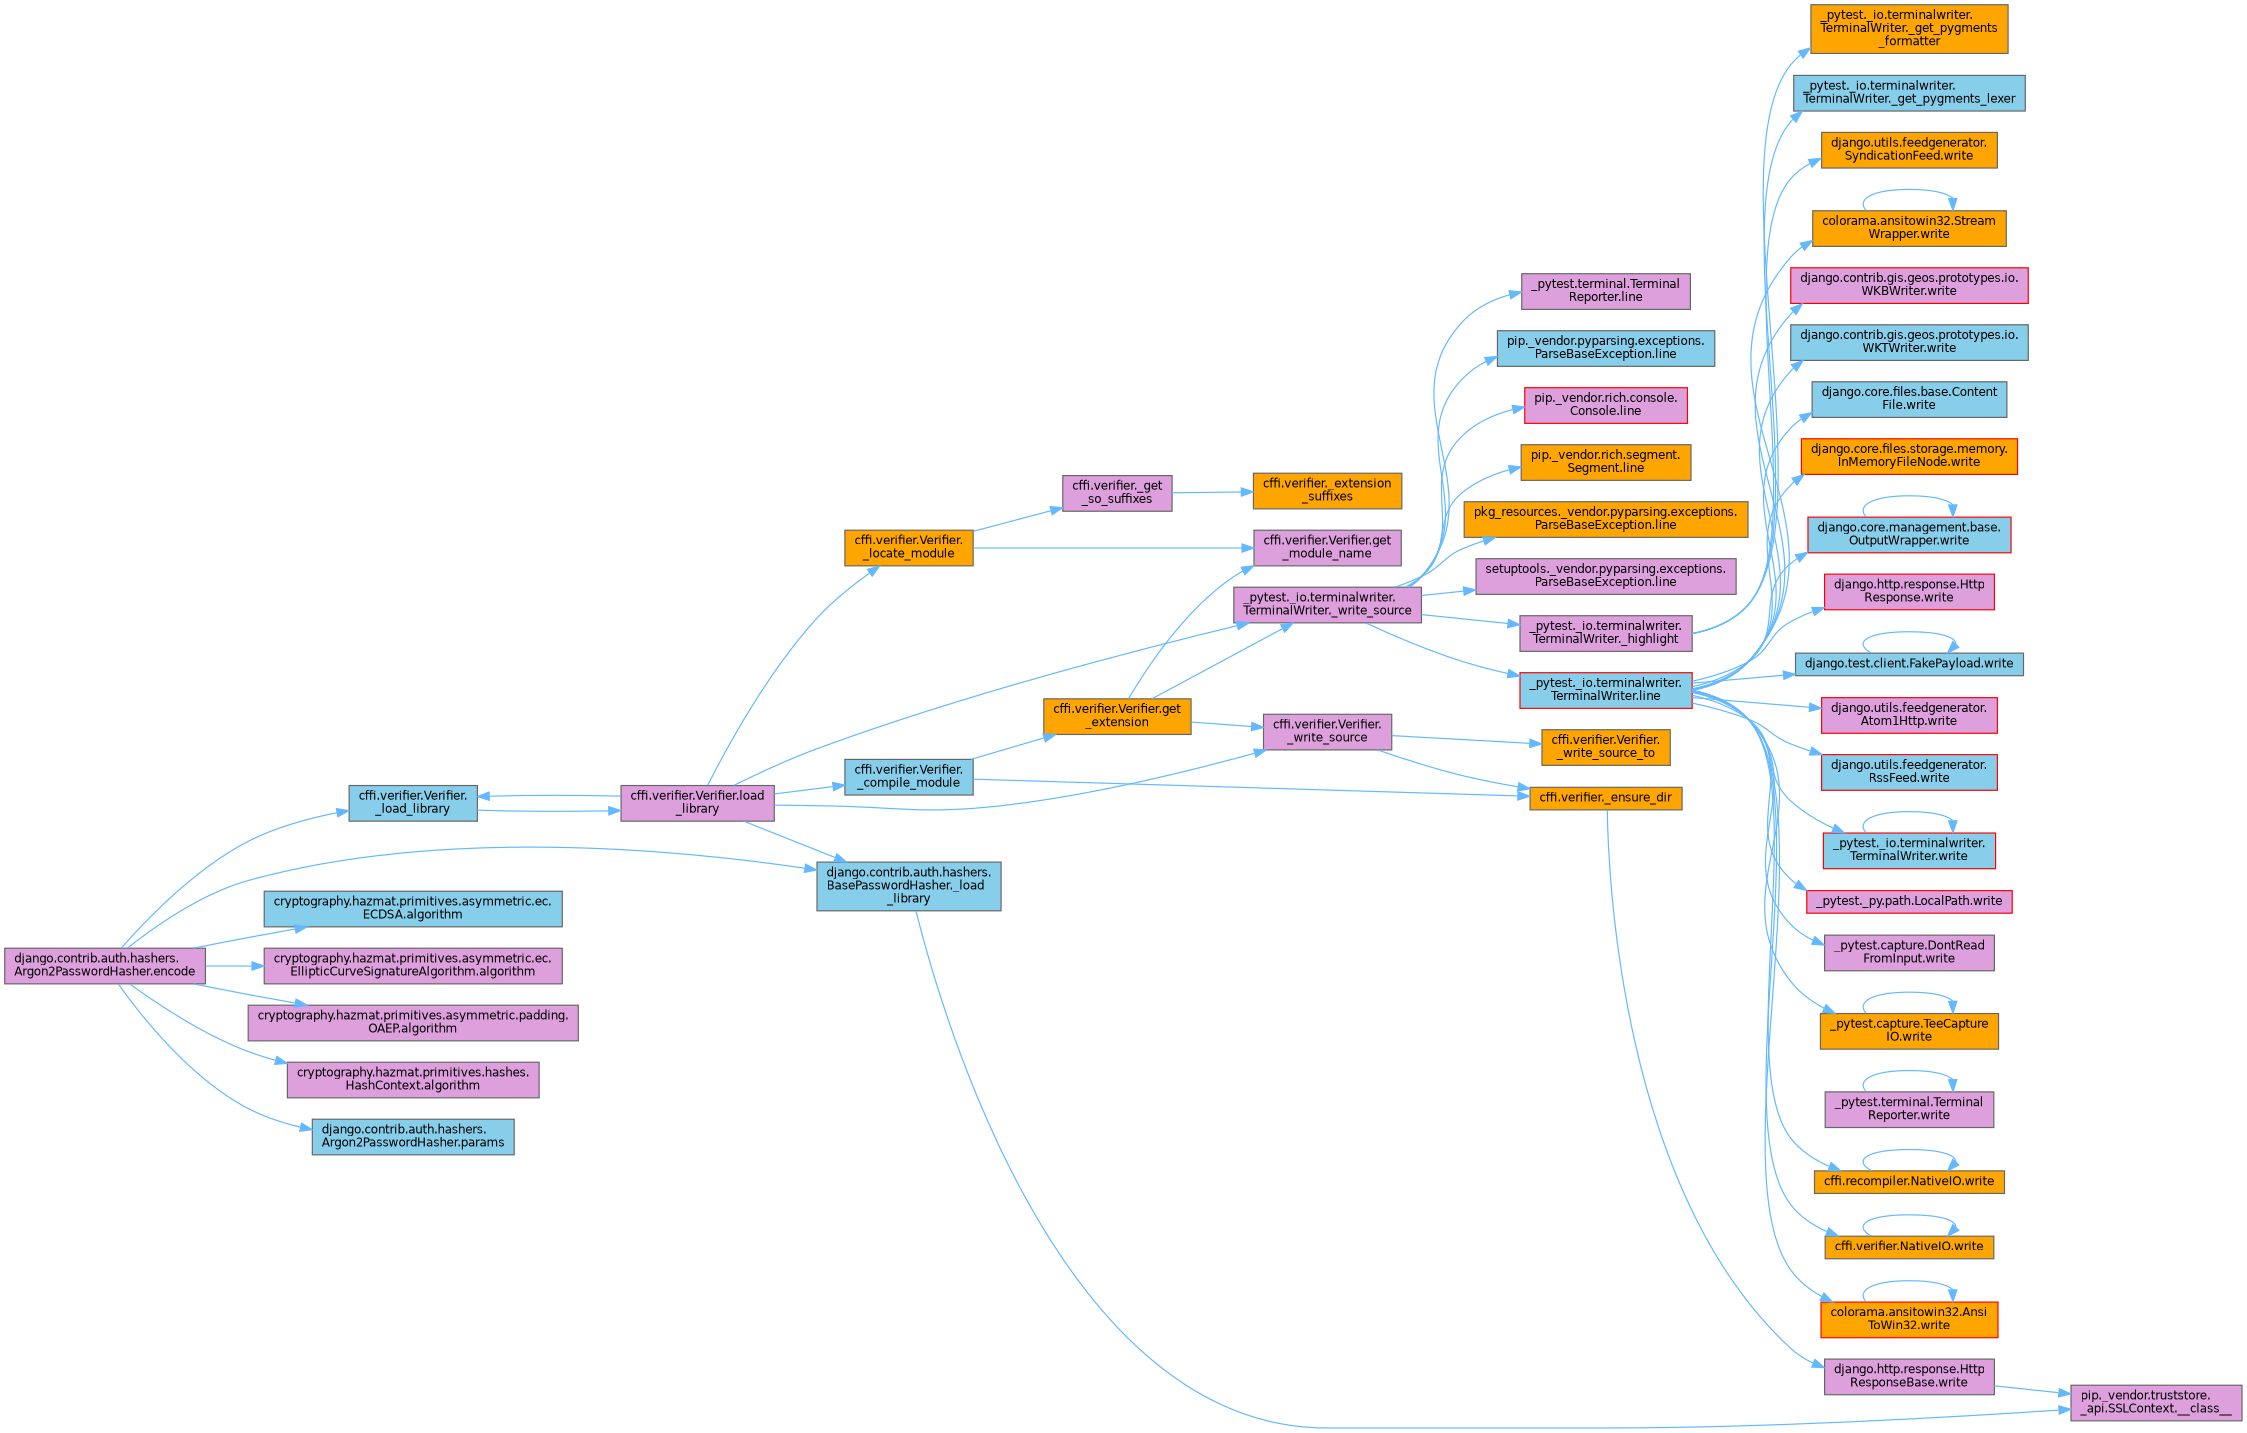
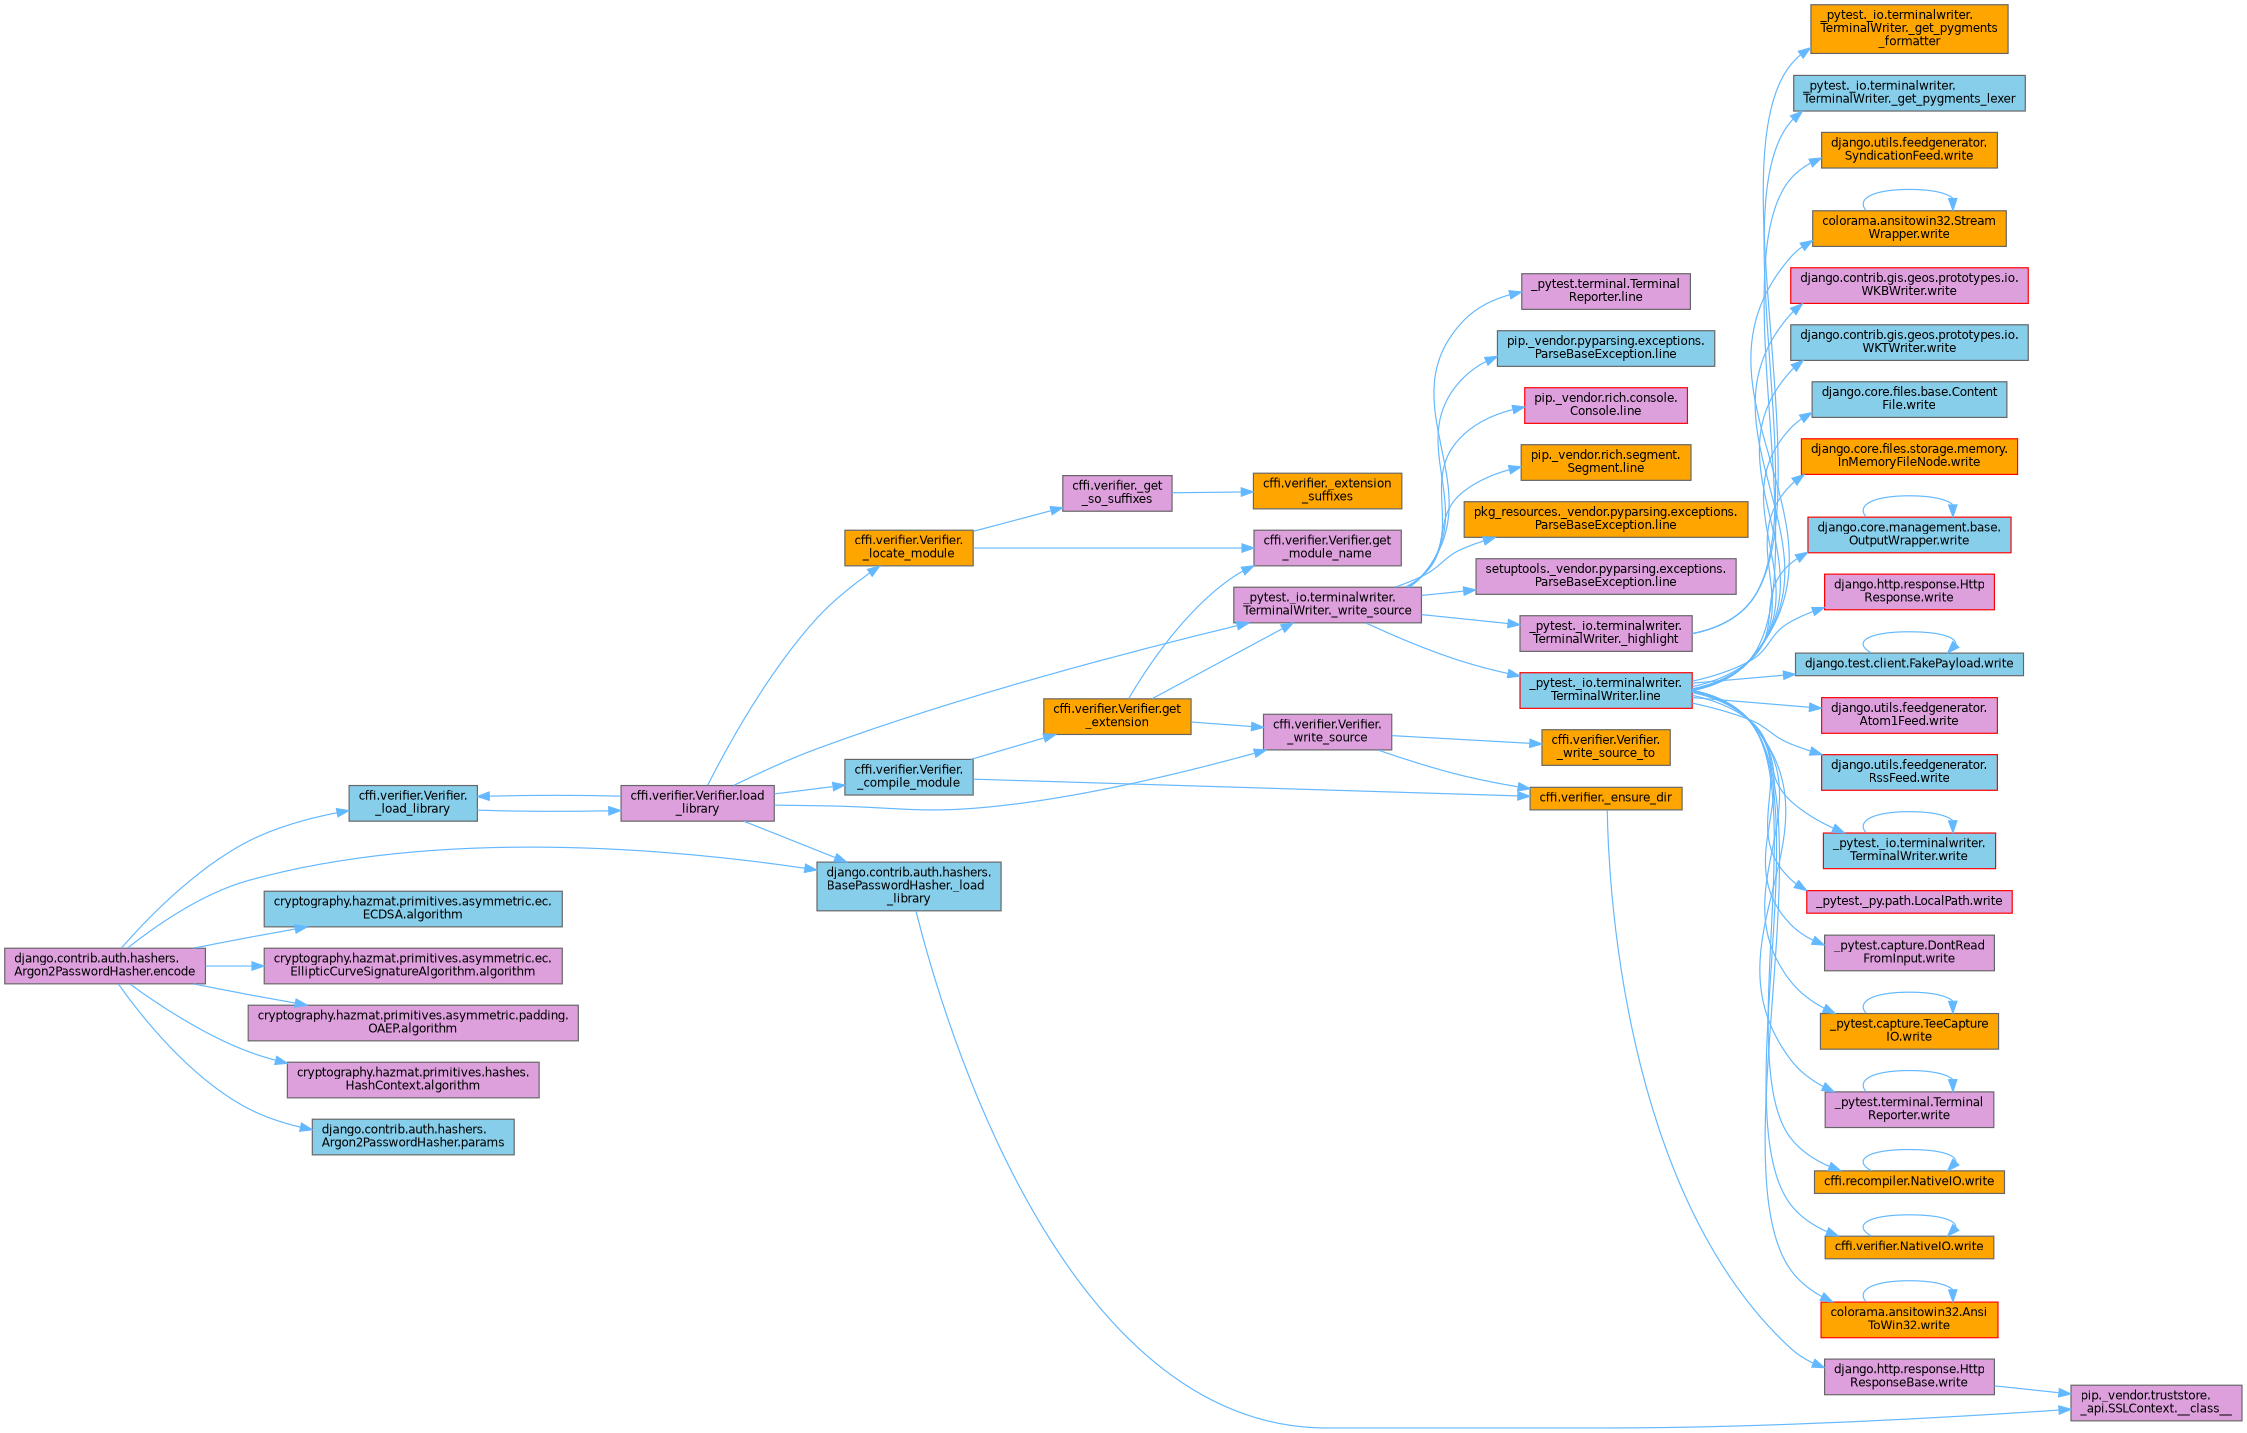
(1771, 411) -> (1771, 440)
(1910, 715) -> (1910, 715)
none -> (1762, 946)
